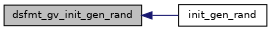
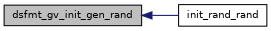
(223, 15) -> (223, 15)
